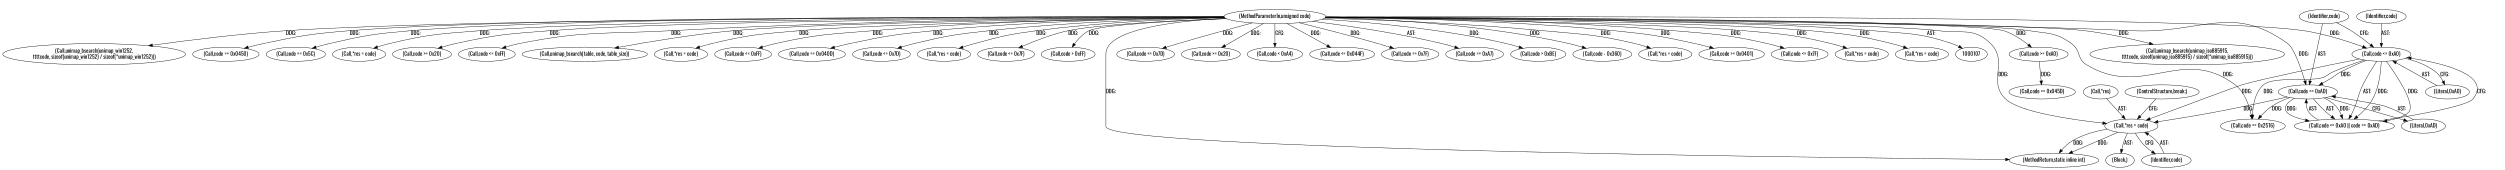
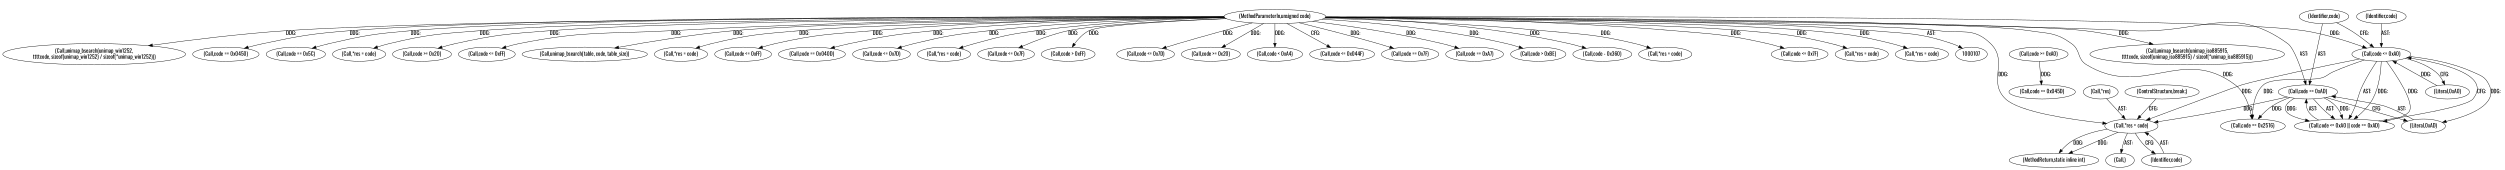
(1679, 20) -> none
(1281, 34) -> (1281, 34)
(1316, 34) -> (1316, 34)
(1412, 34) -> (1412, 34)
(1732, 54) -> none
(2305, 54) -> (2305, 54)
(2344, 70) -> (2482, 76)
(2427, 75) -> (2427, 75)
(1453, 150) -> none
(2120, 160) -> (2120, 160)
